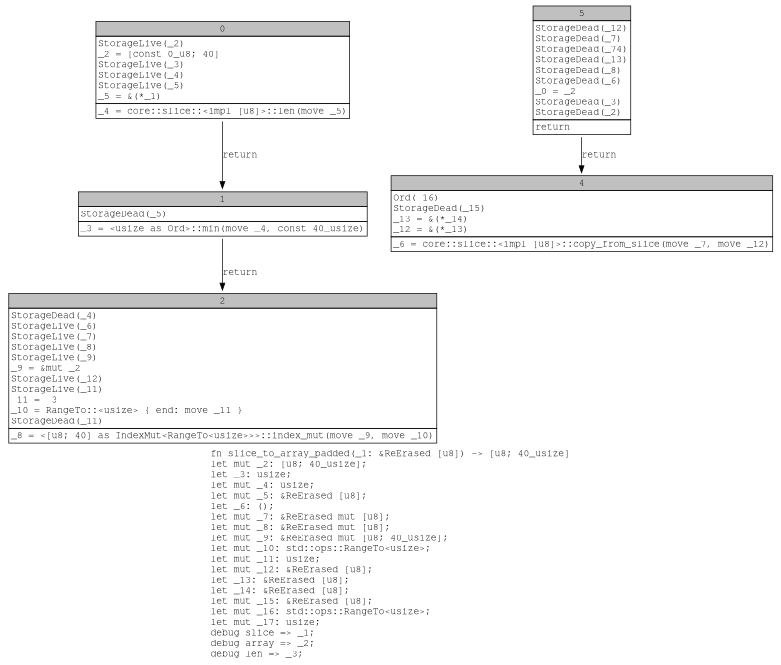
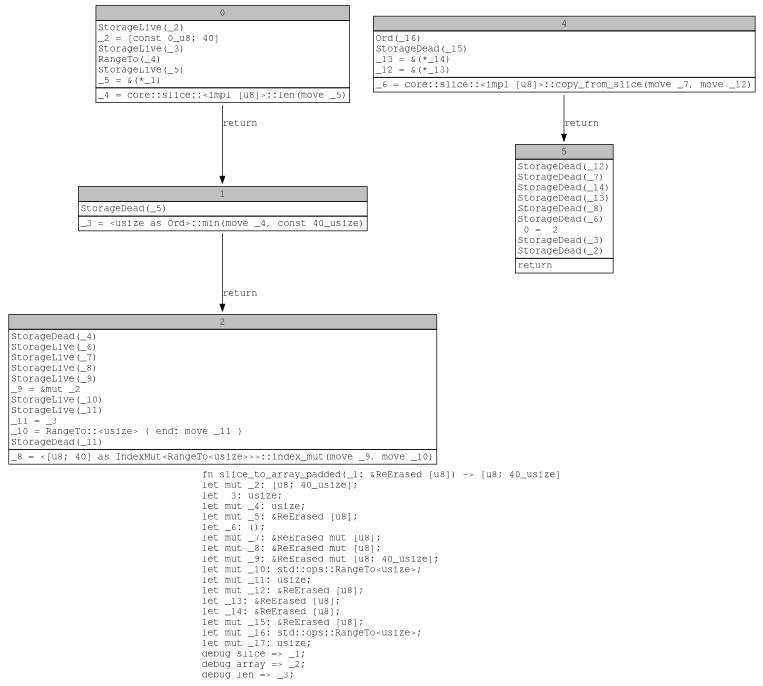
(582, 49) -> (564, 187)
(142, 75) -> (130, 59)
(582, 151) -> (564, 115)
(58, 378) -> (58, 400)
